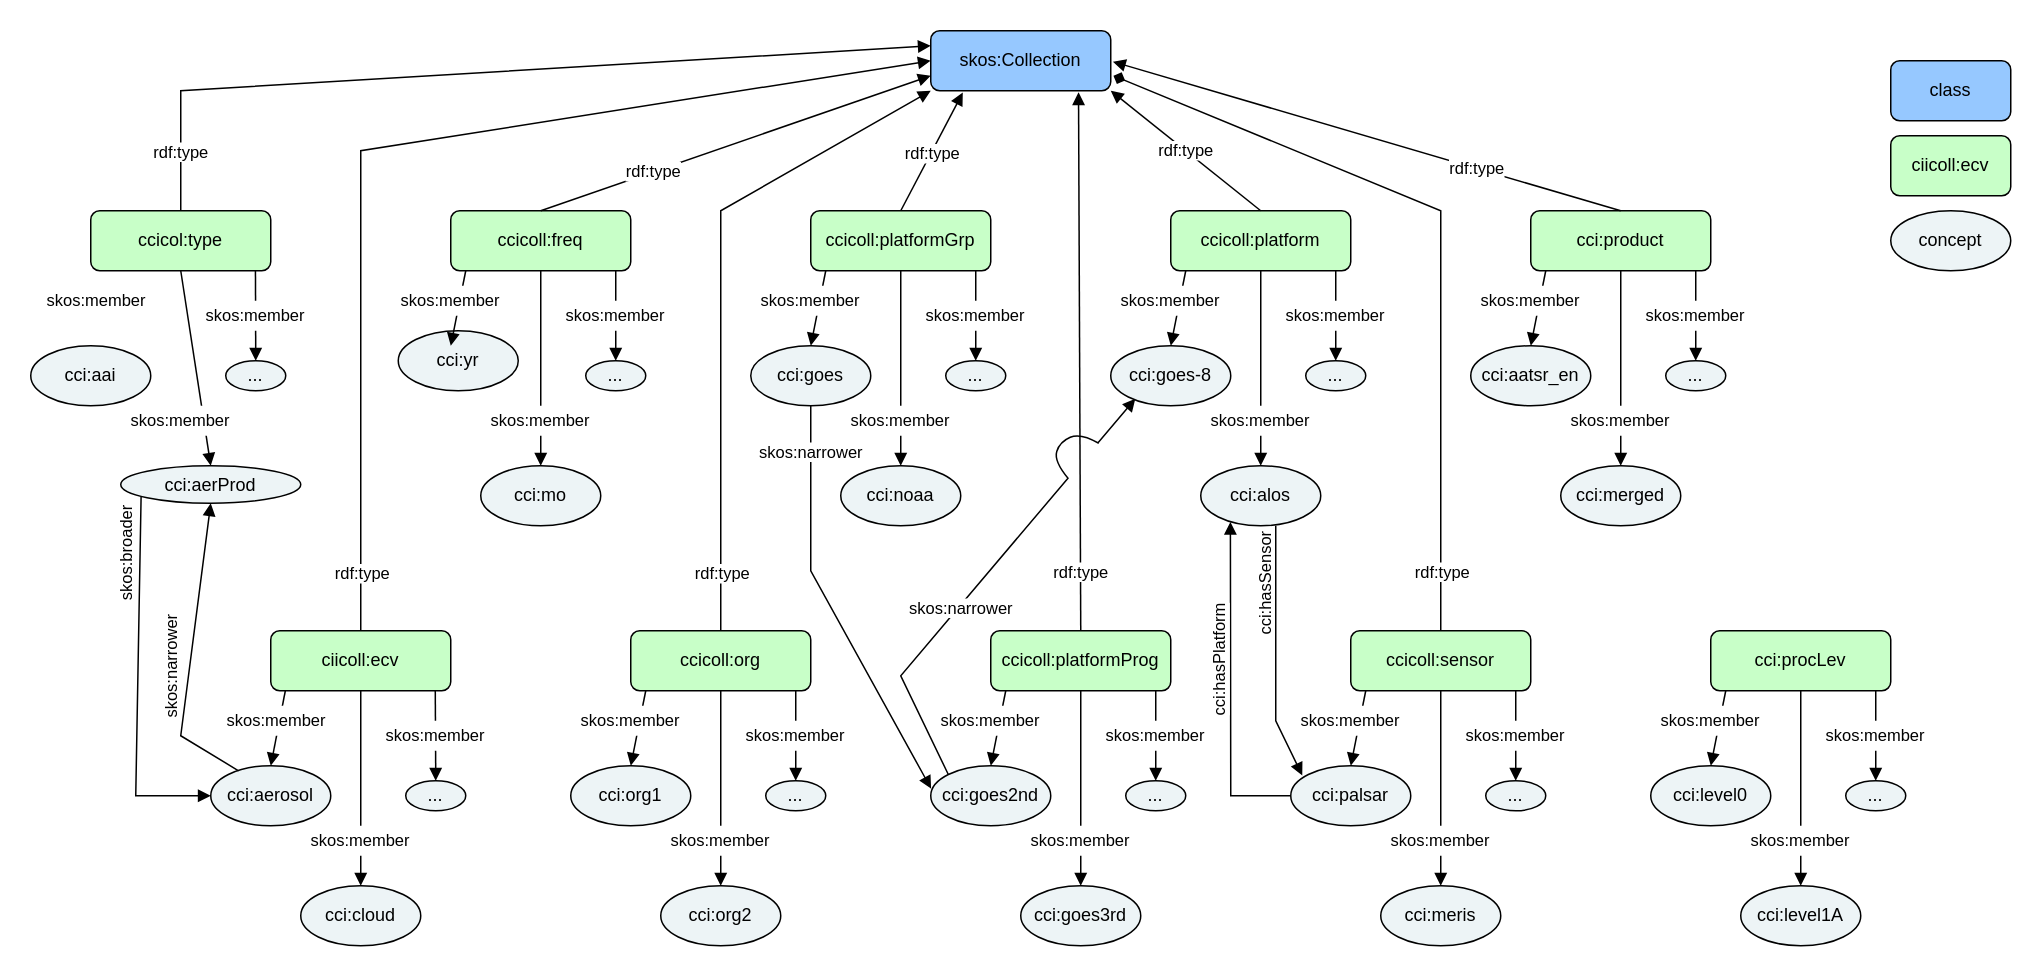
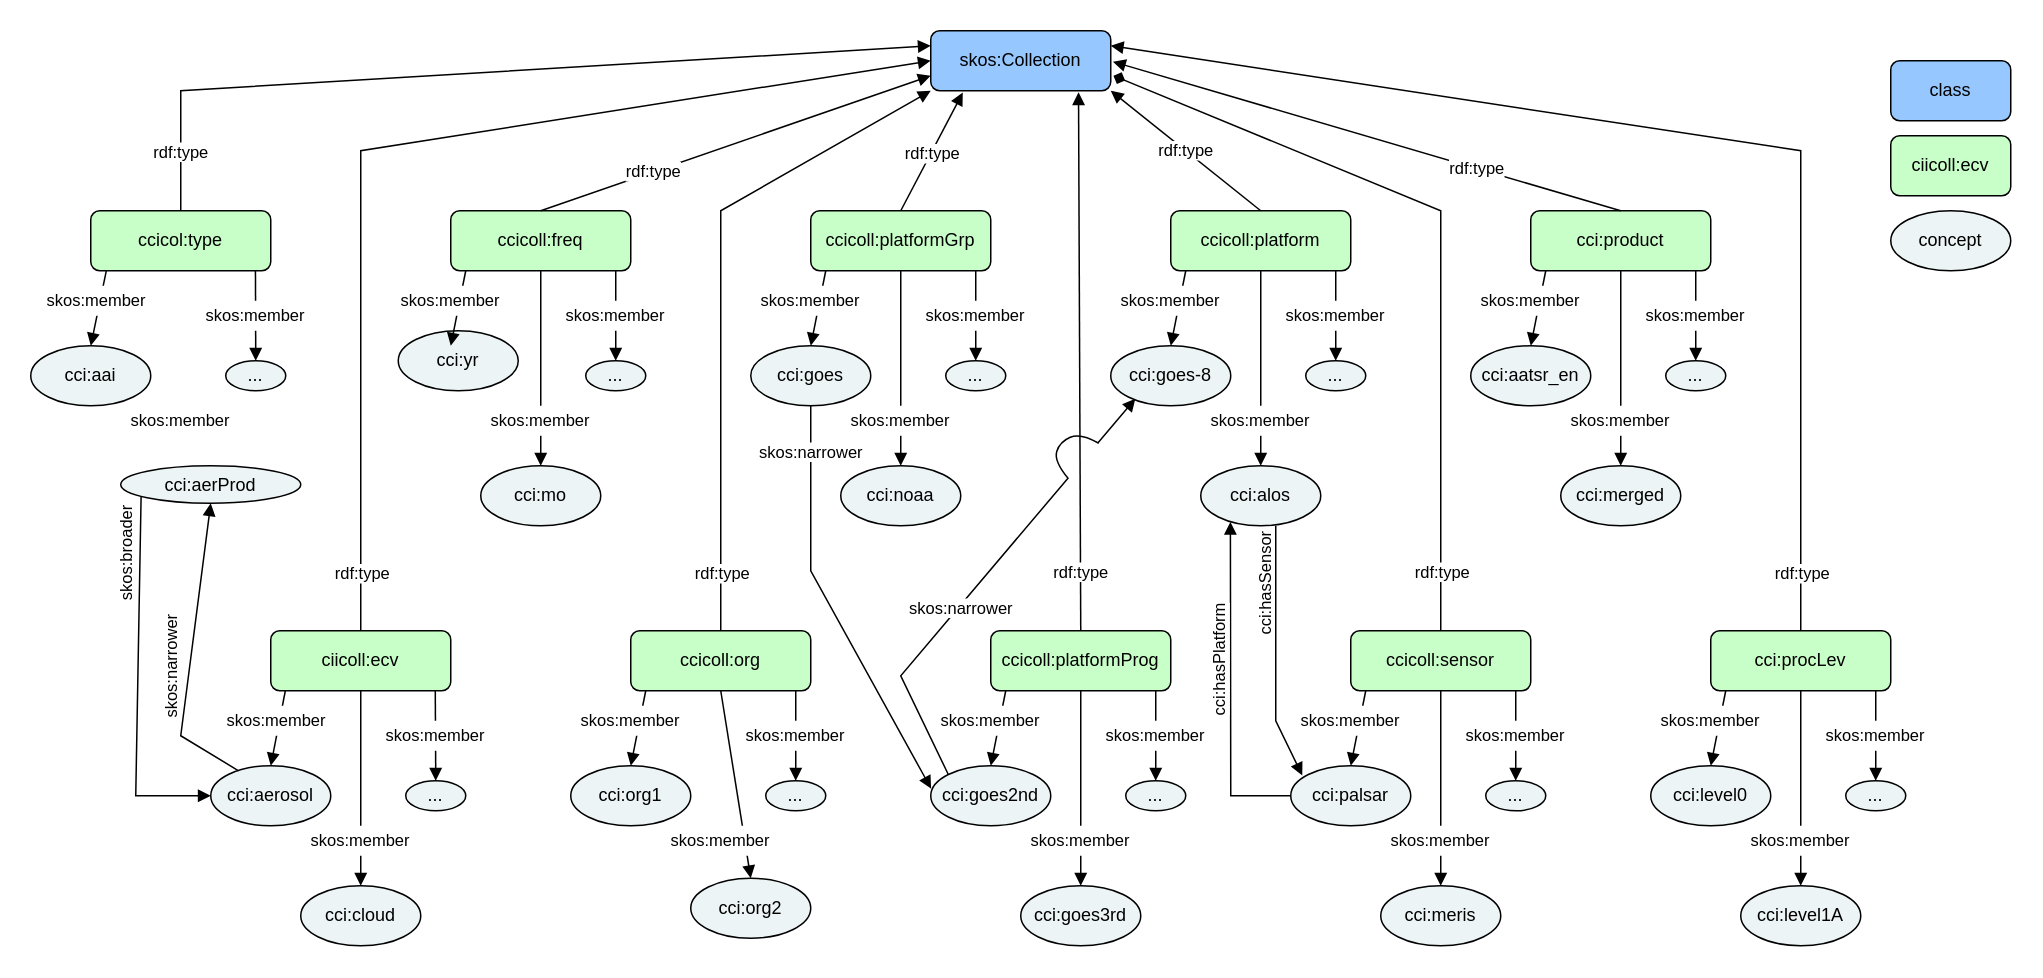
none -> (1700, 135)
none -> (95, 324)
(191, 339) -> none
(721, 916) -> (751, 908)
